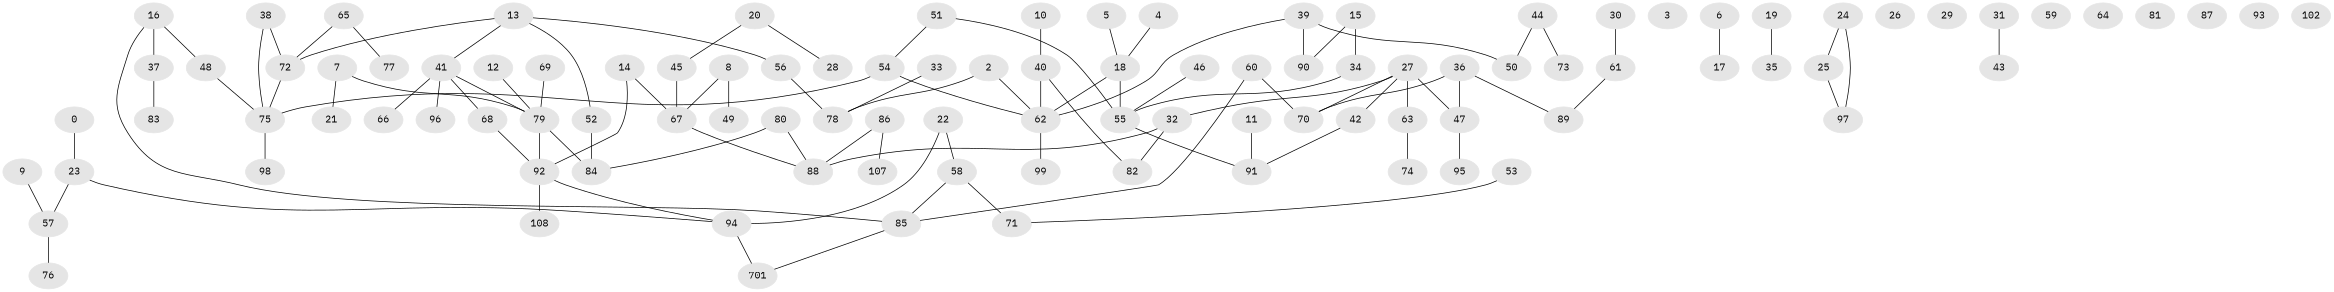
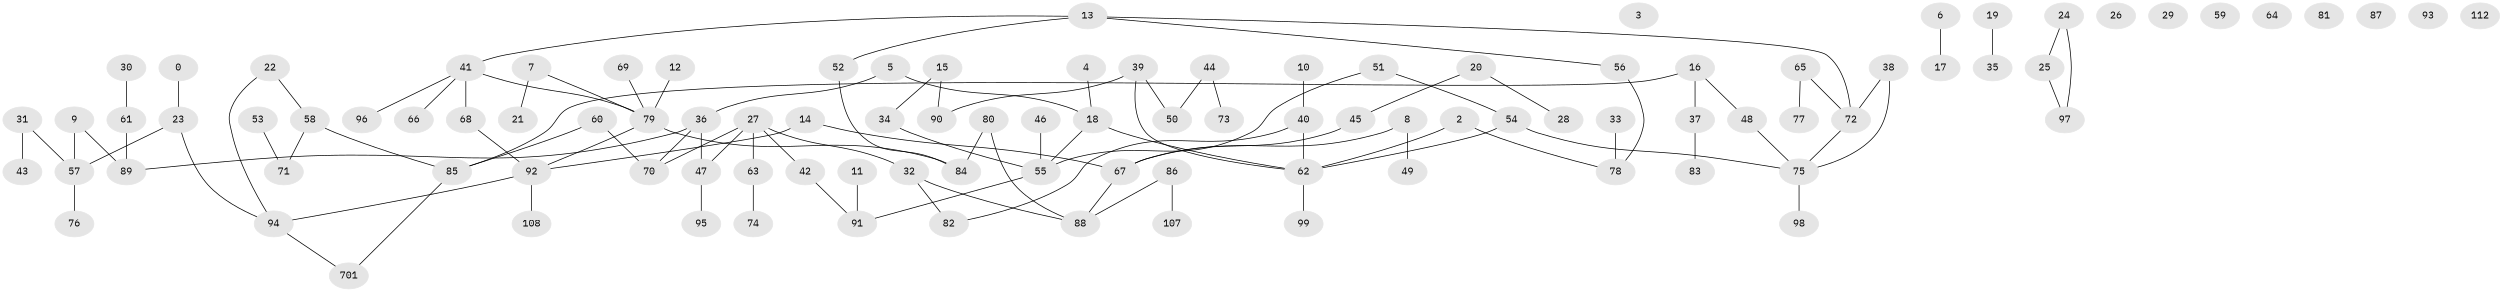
(2311, 16) -> (2480, 16)
none -> (796, 94)
none -> (48, 146)
none -> (100, 146)
